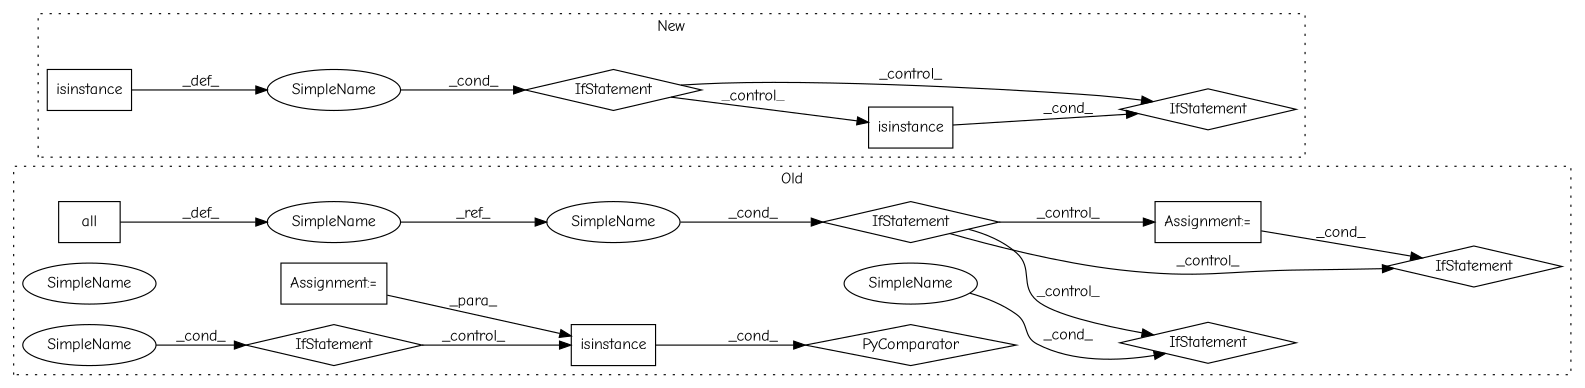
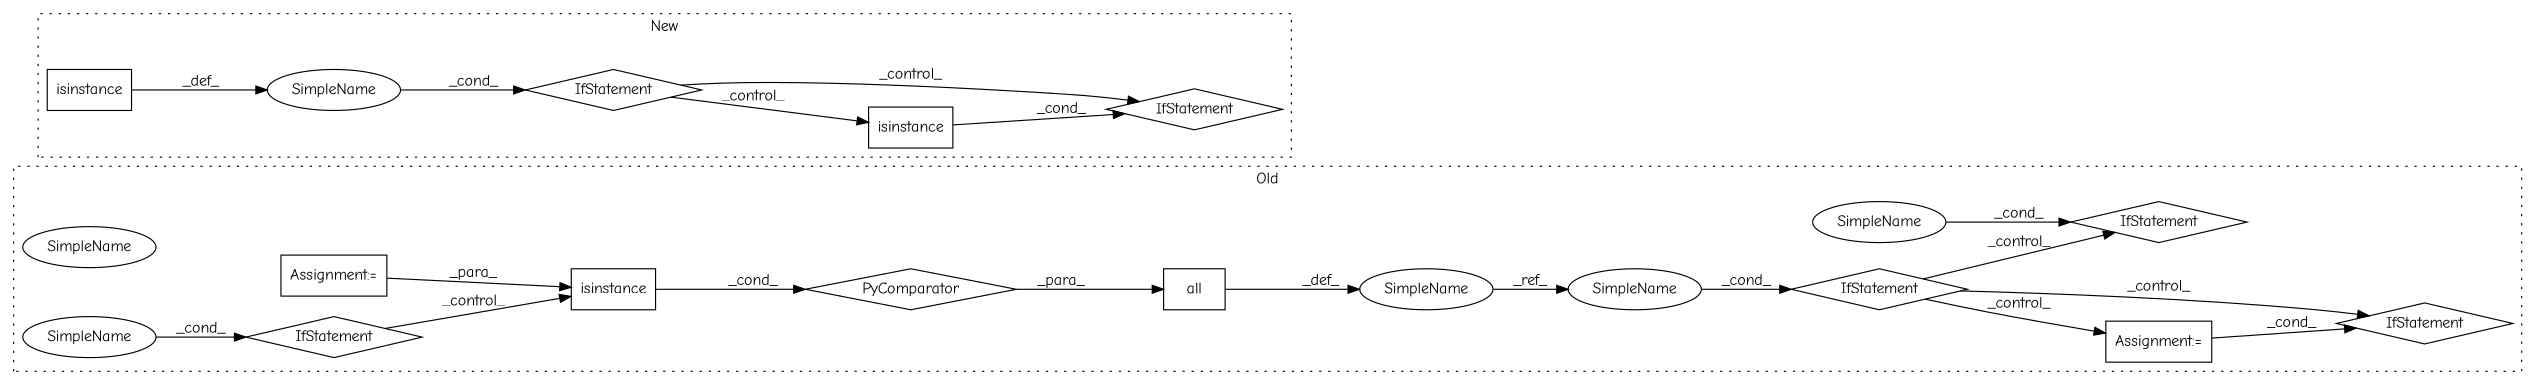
none -> (1084, 289)
